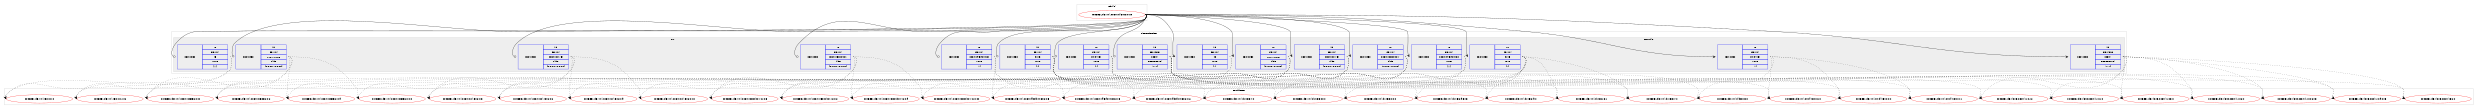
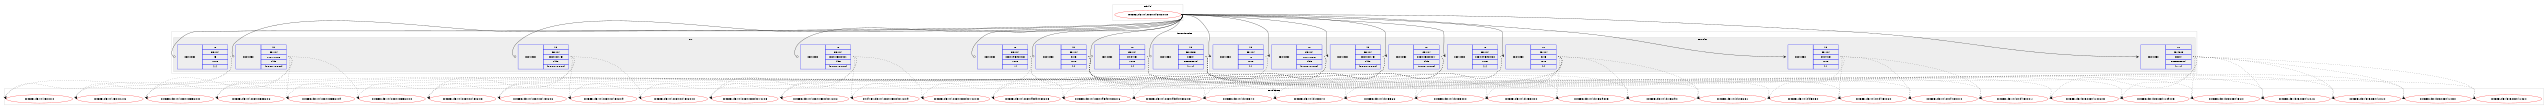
(886, 99) -> (886, 99)
none -> (1380, 99)
